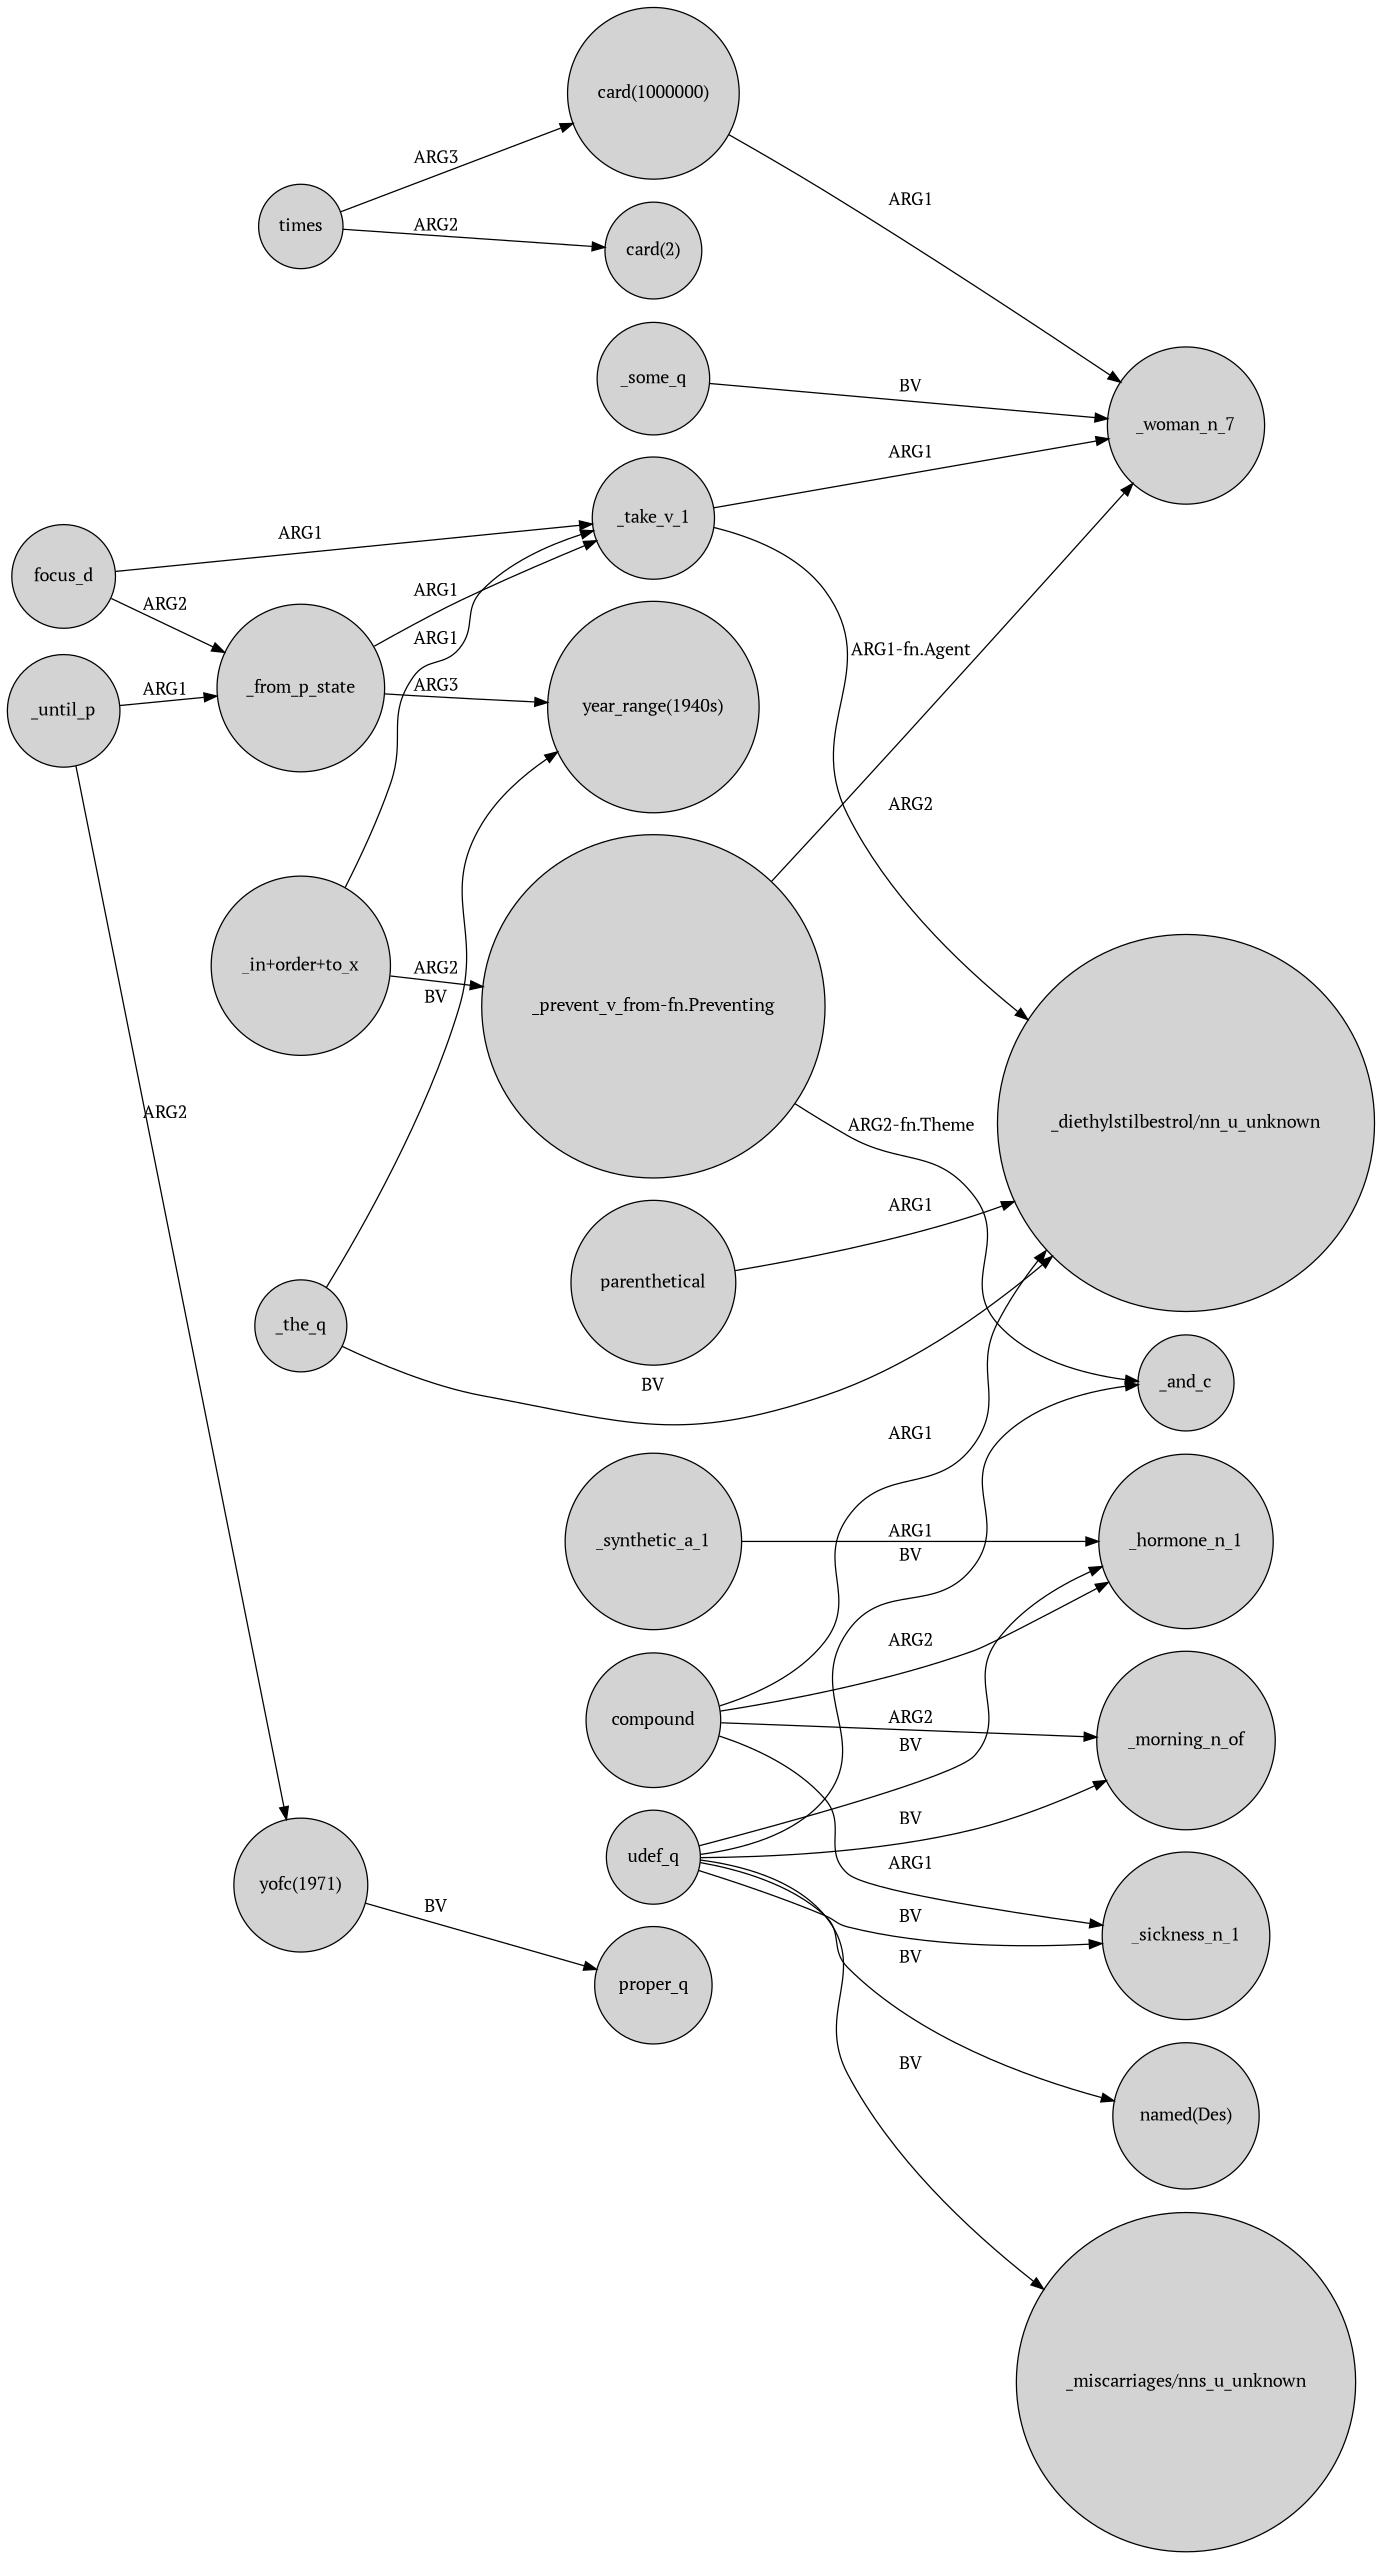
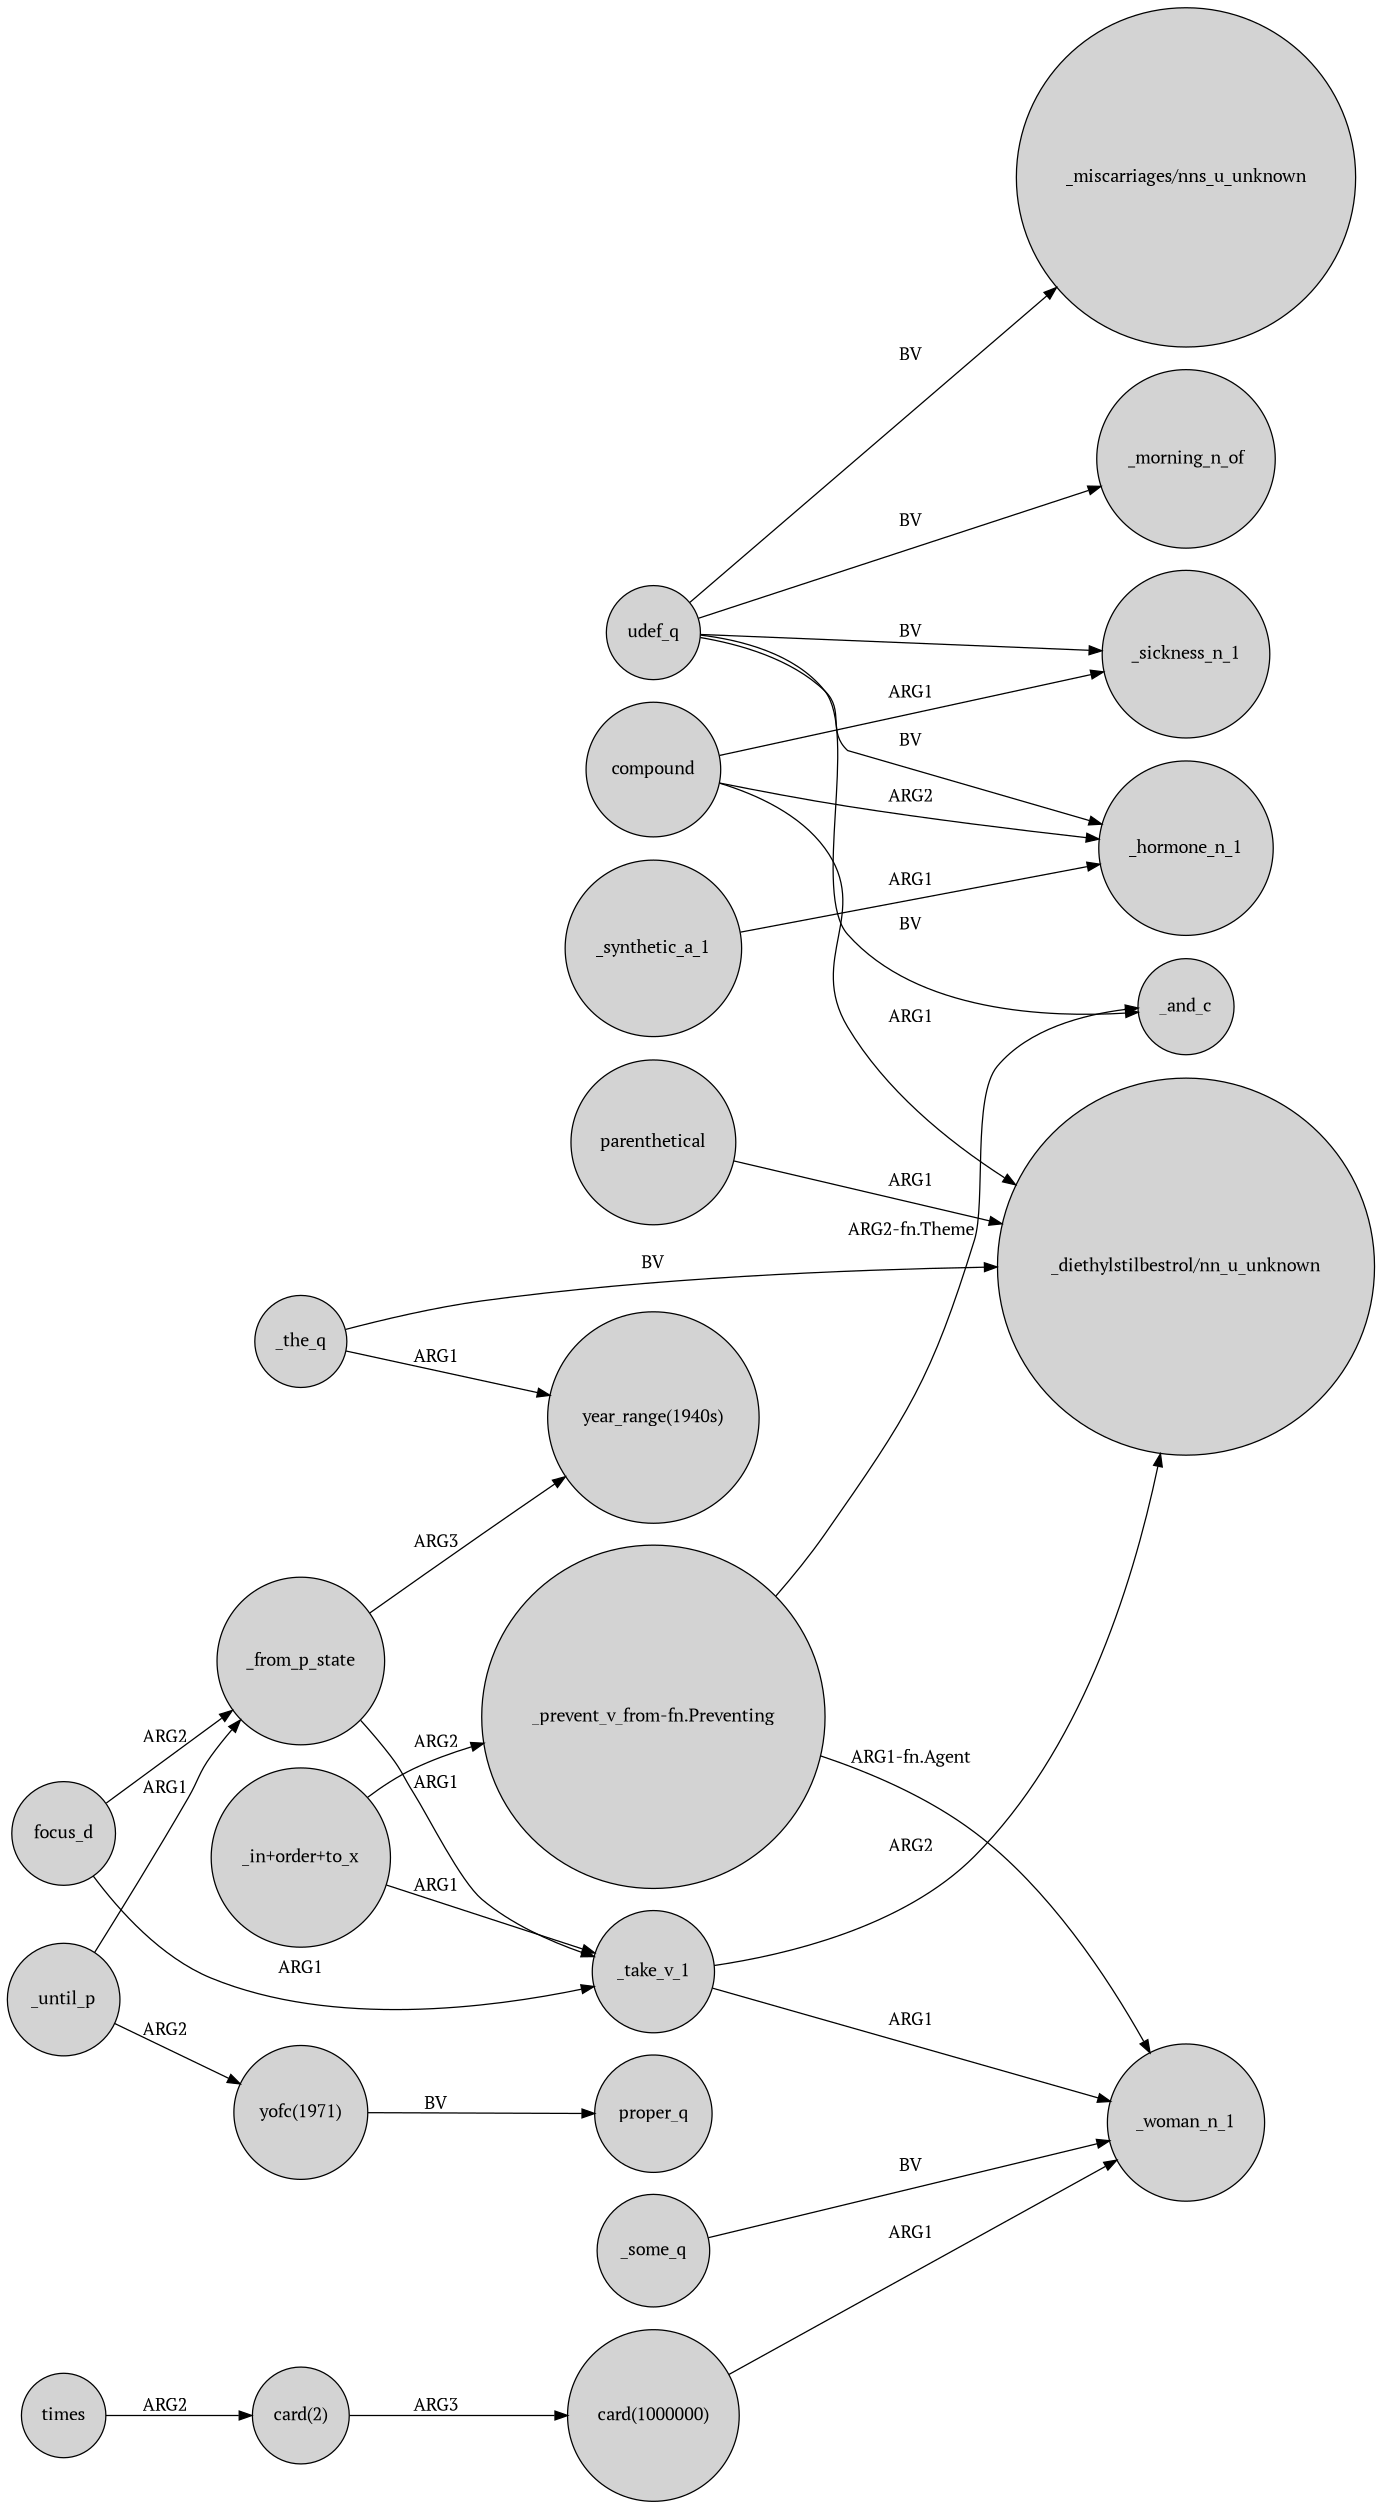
(451, 170) -> (452, 2416)
(1186, 426) -> (1186, 2123)
(436, 998) -> (436, 1357)
(903, 1730) -> none
(1186, 2116) -> none
